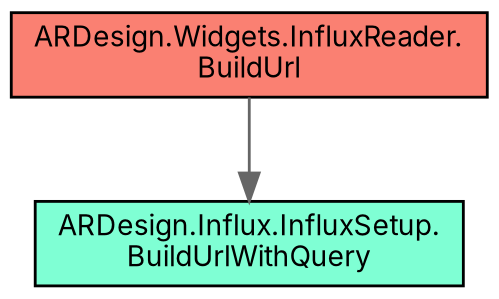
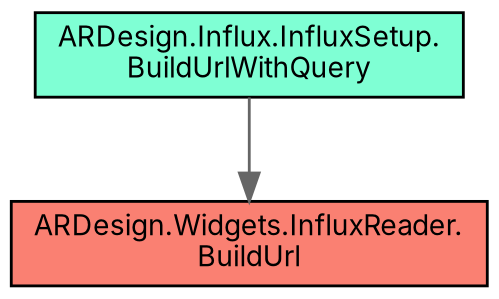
(249, 135) -> (249, 135)
